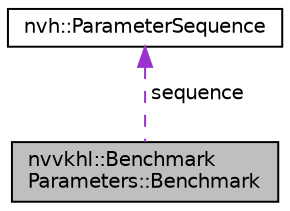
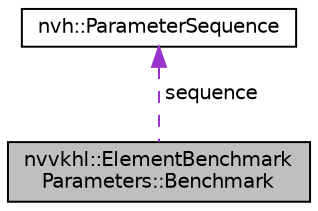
(145, 172) -> (159, 172)
